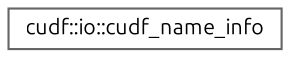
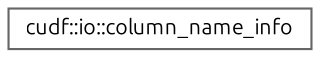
(145, 29) -> (160, 29)
